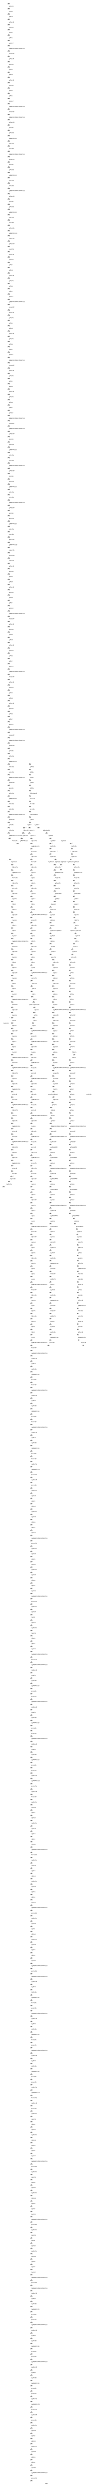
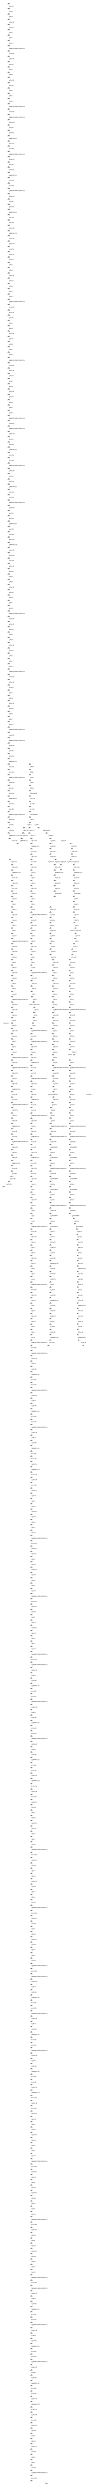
(55, 902) -> none
(72, 1057) -> (68, 1055)
